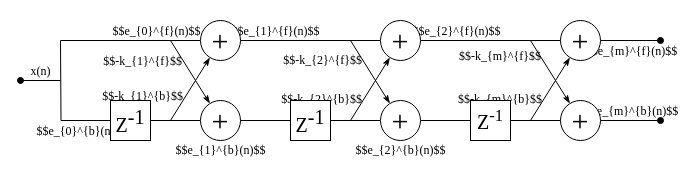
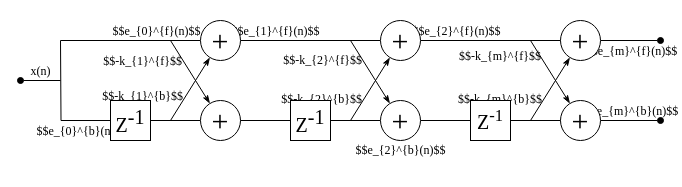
(221, 151) -> none
